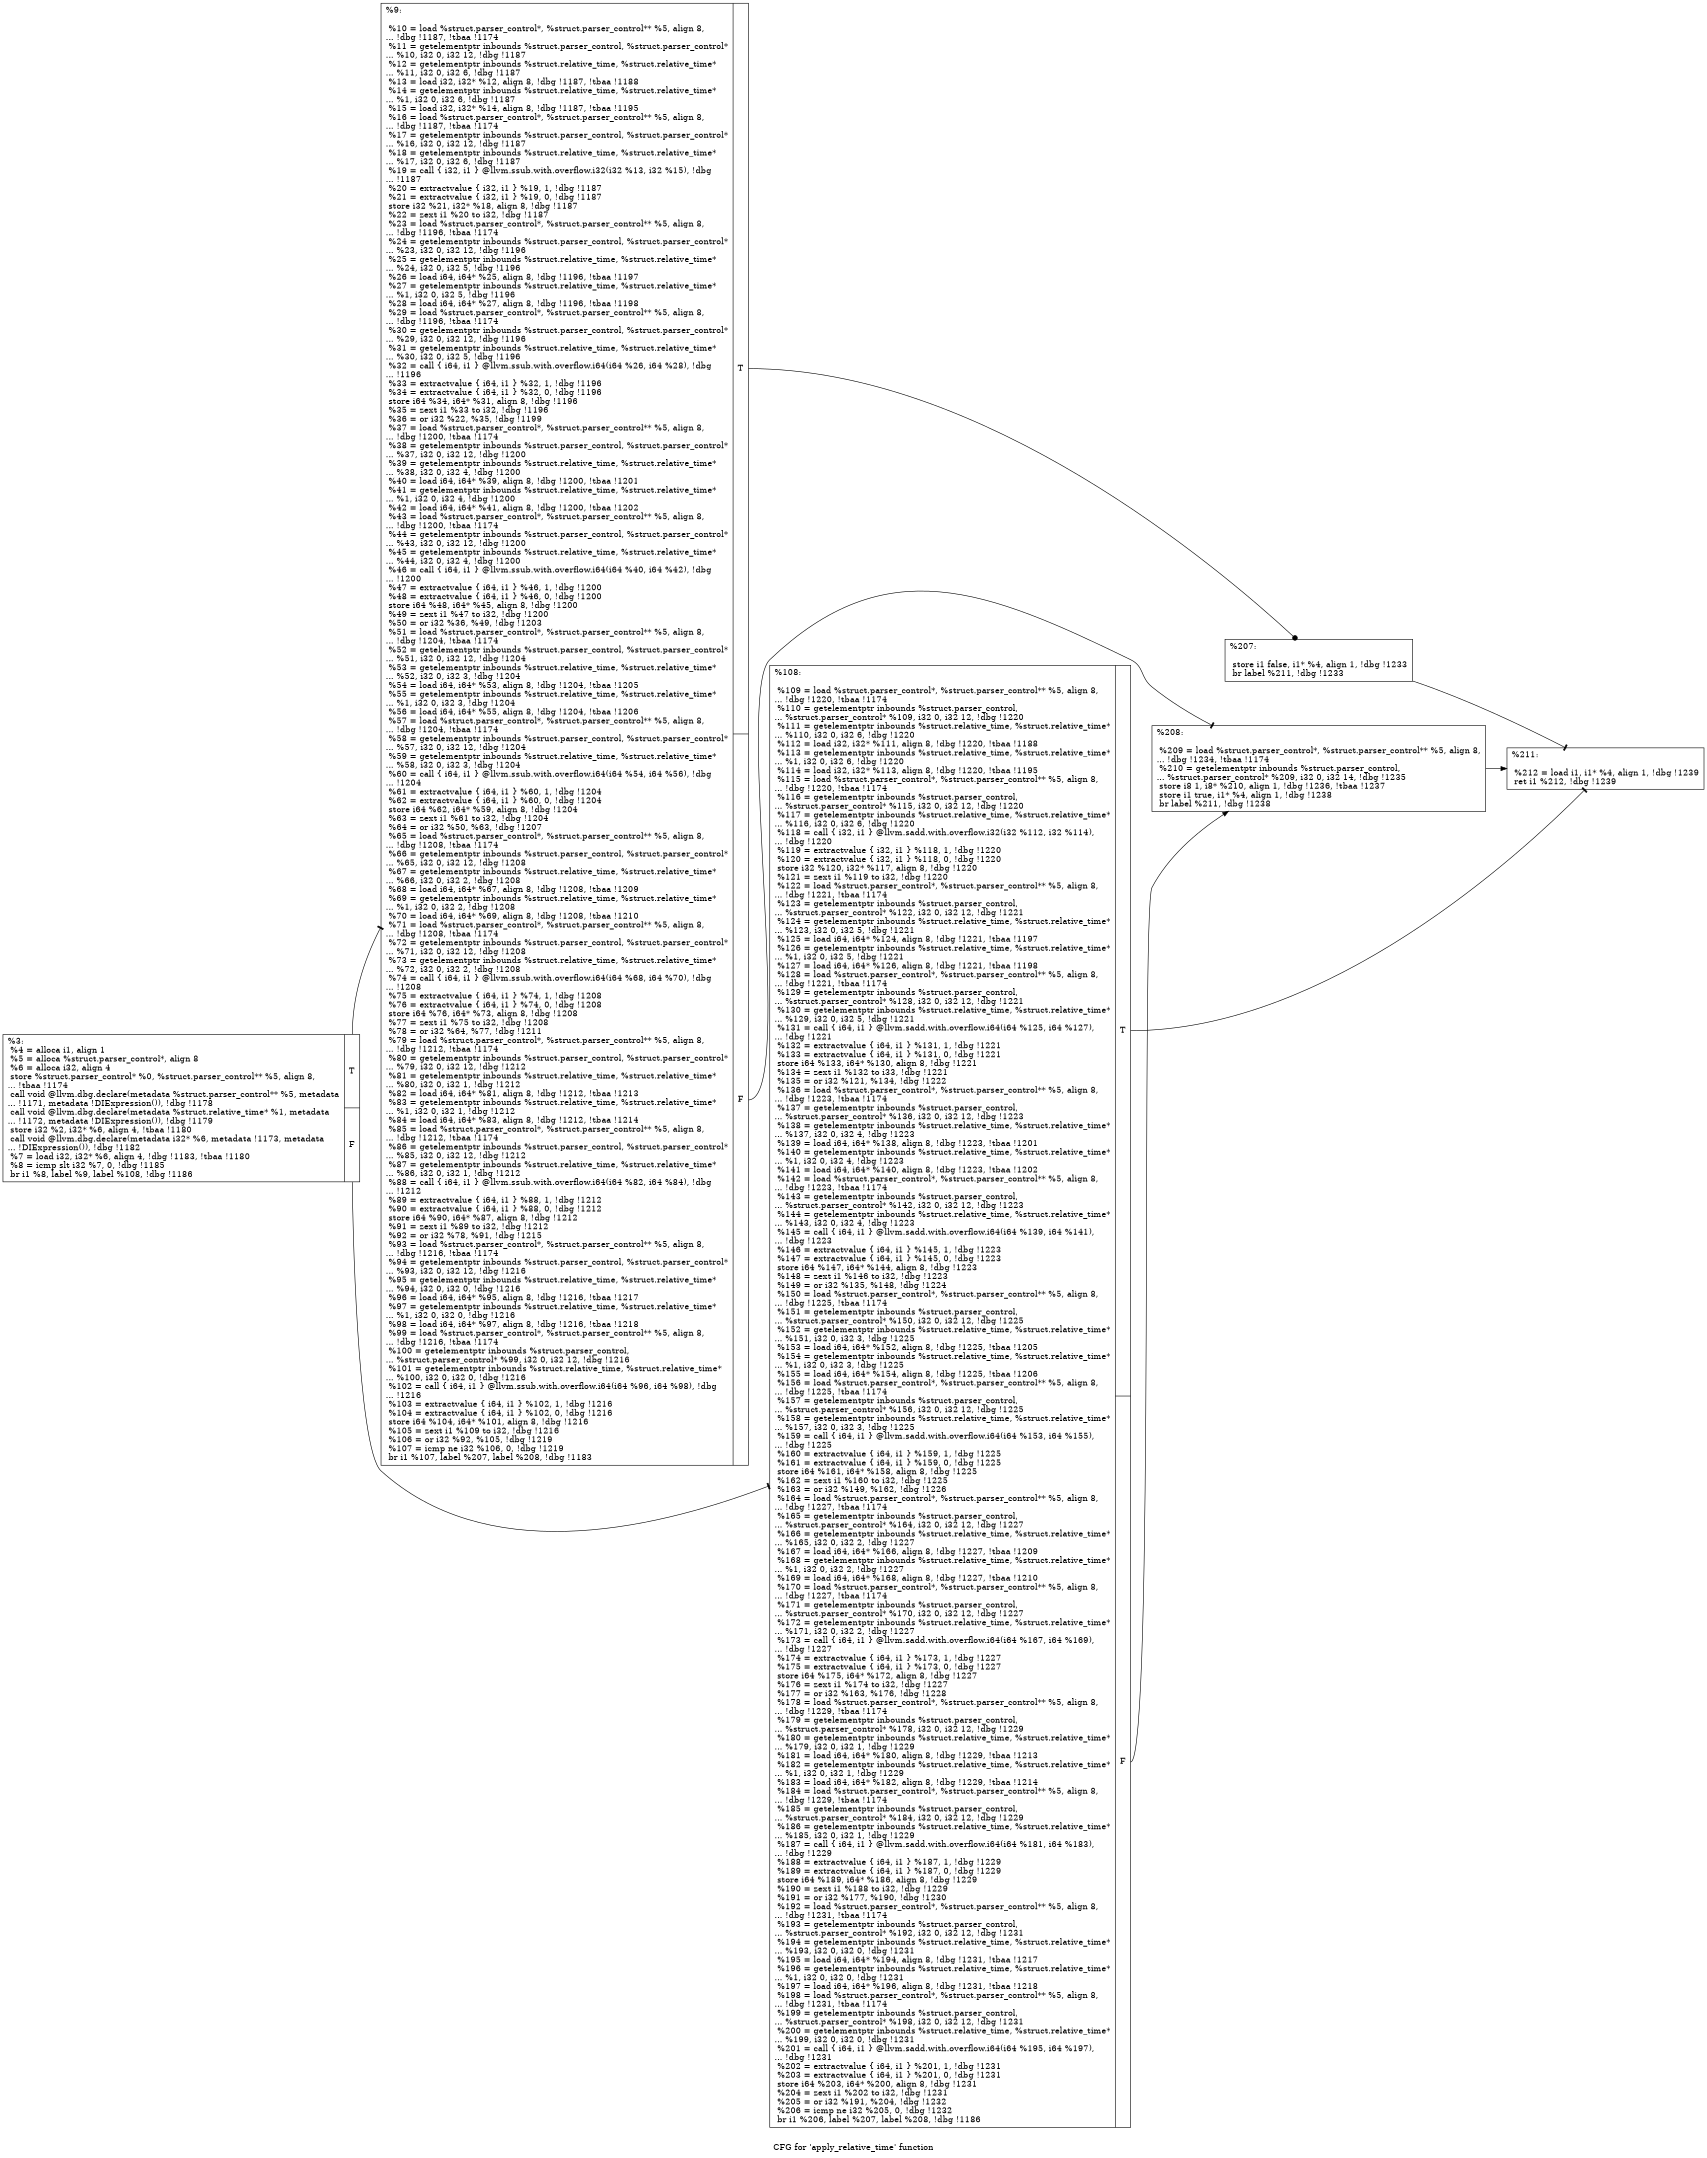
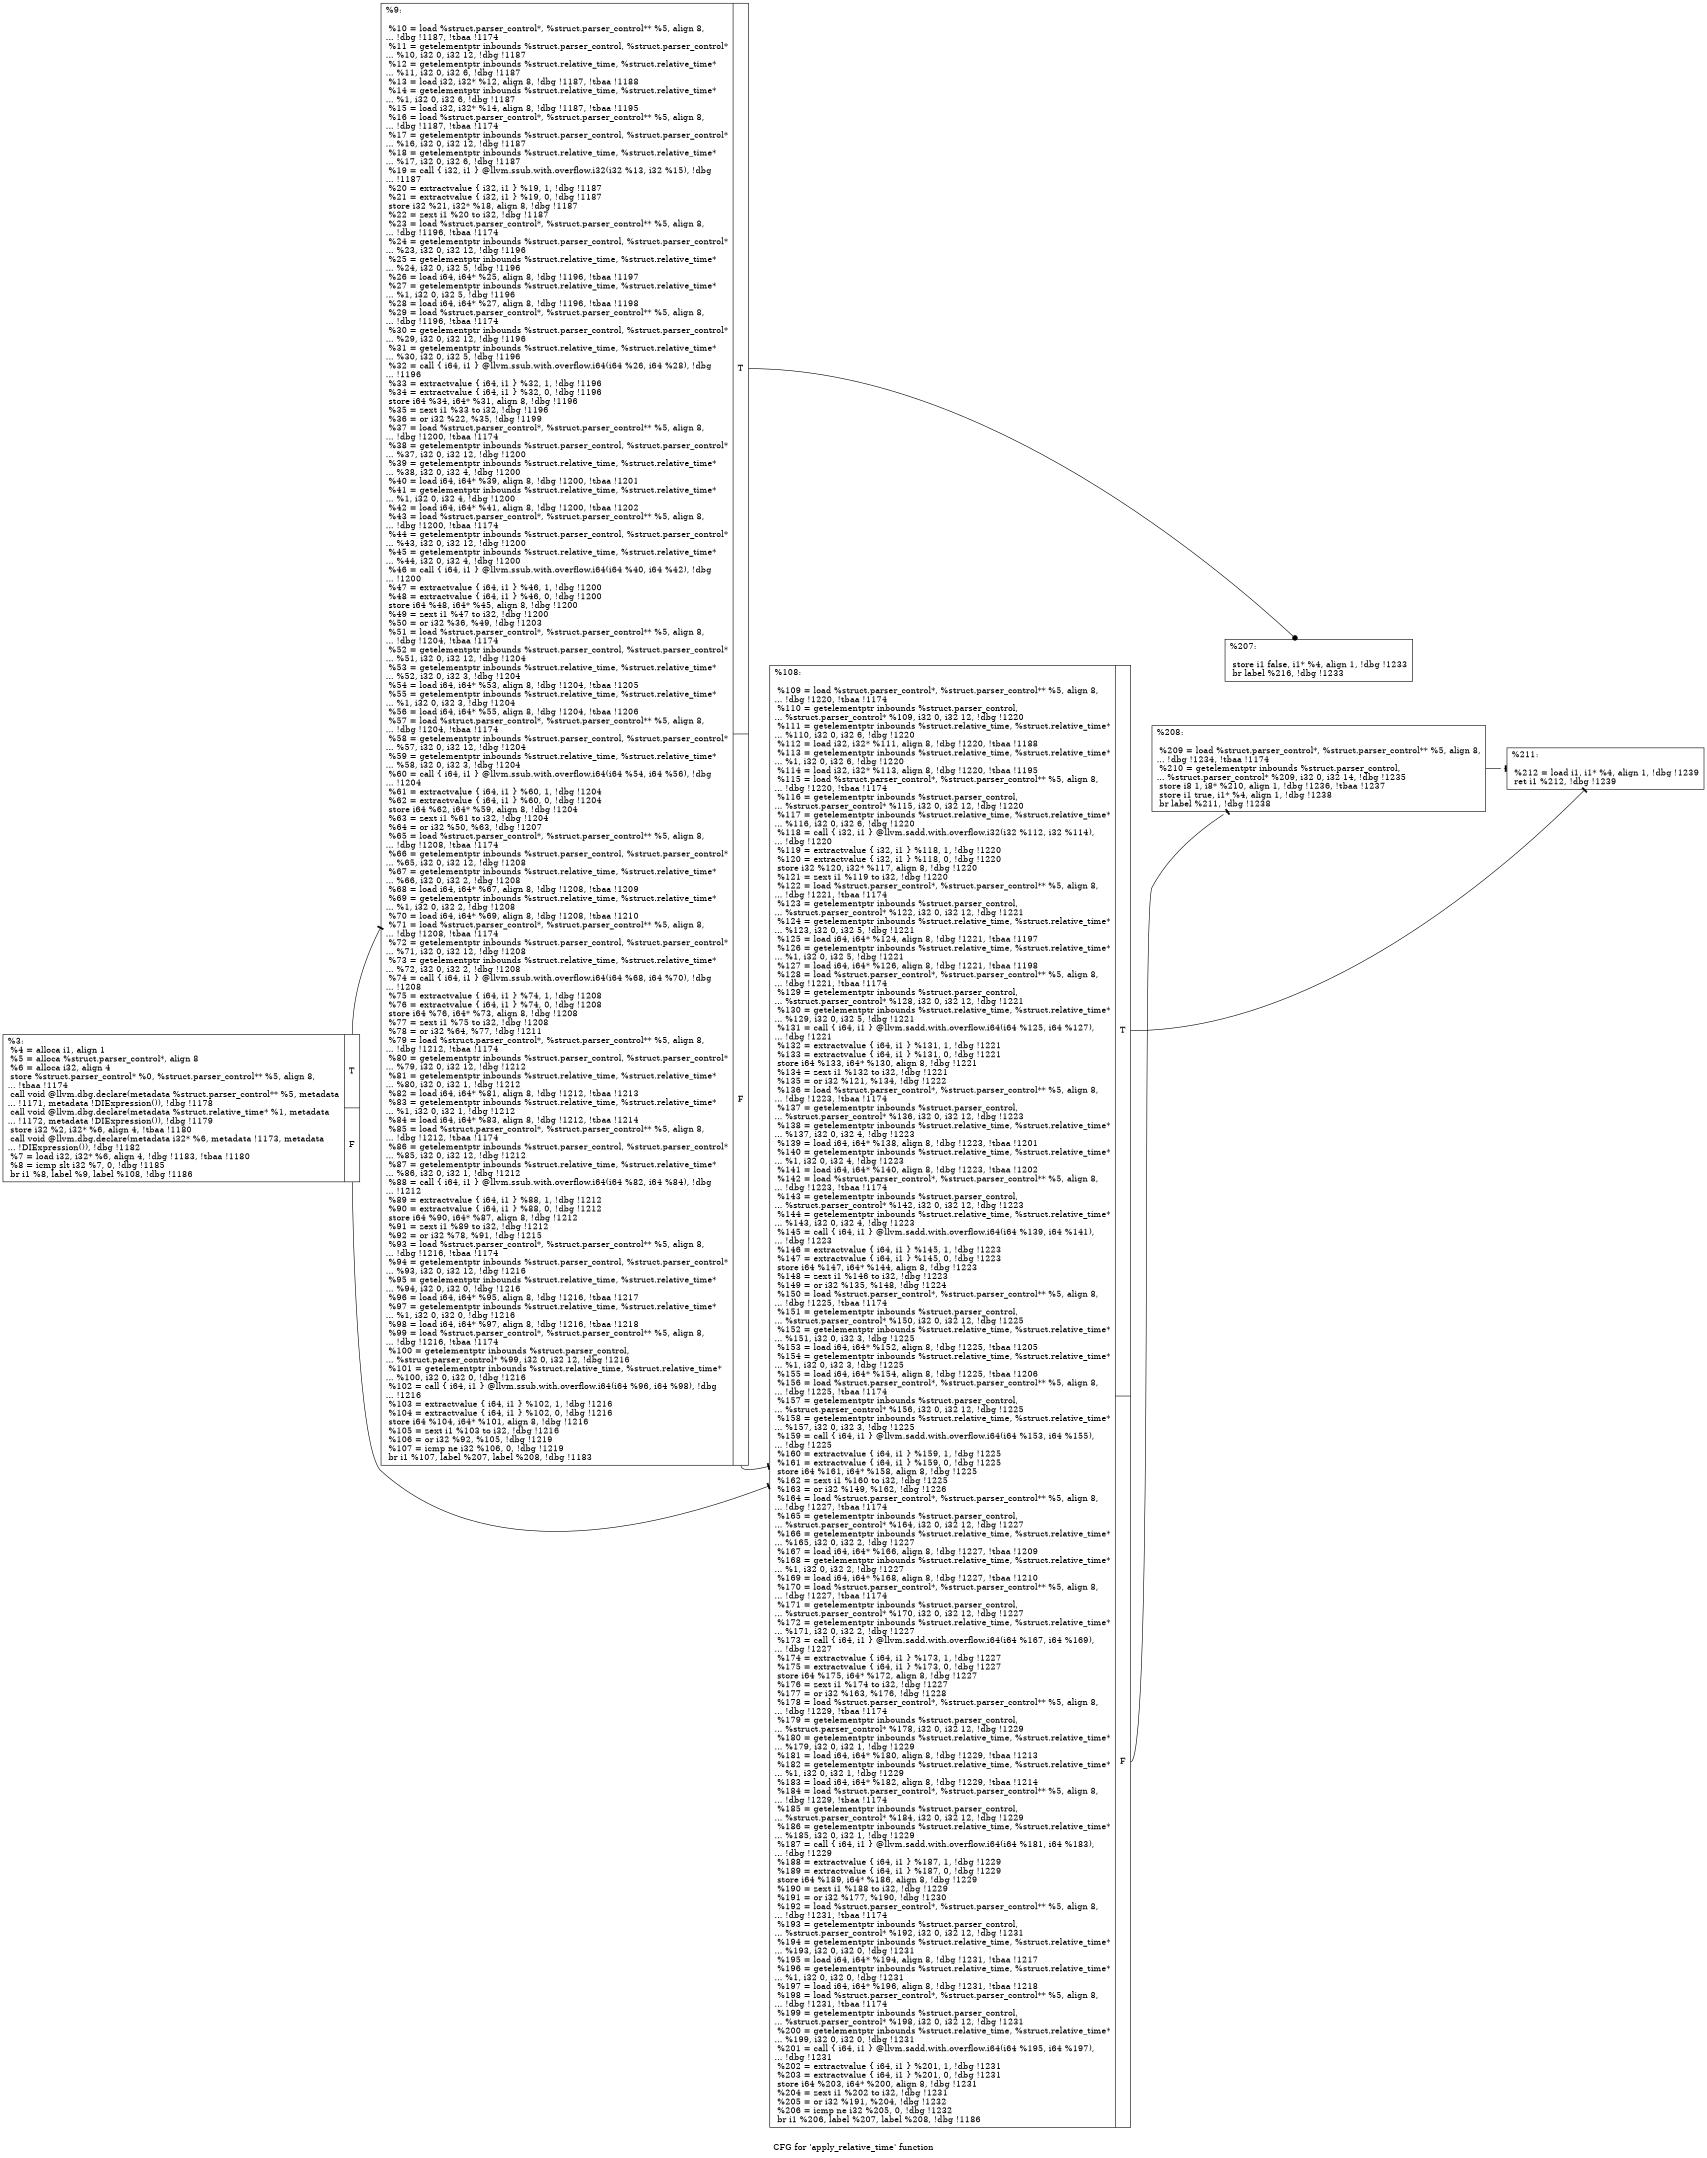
(789, 644) -> (753, 1469)
(1287, 674) -> (1287, 674)
(1489, 711) -> none
(1493, 769) -> (1493, 769)
(861, 1072) -> (861, 1072)
(1146, 1274) -> (1146, 1274)
(473, 1431) -> (473, 1431)
